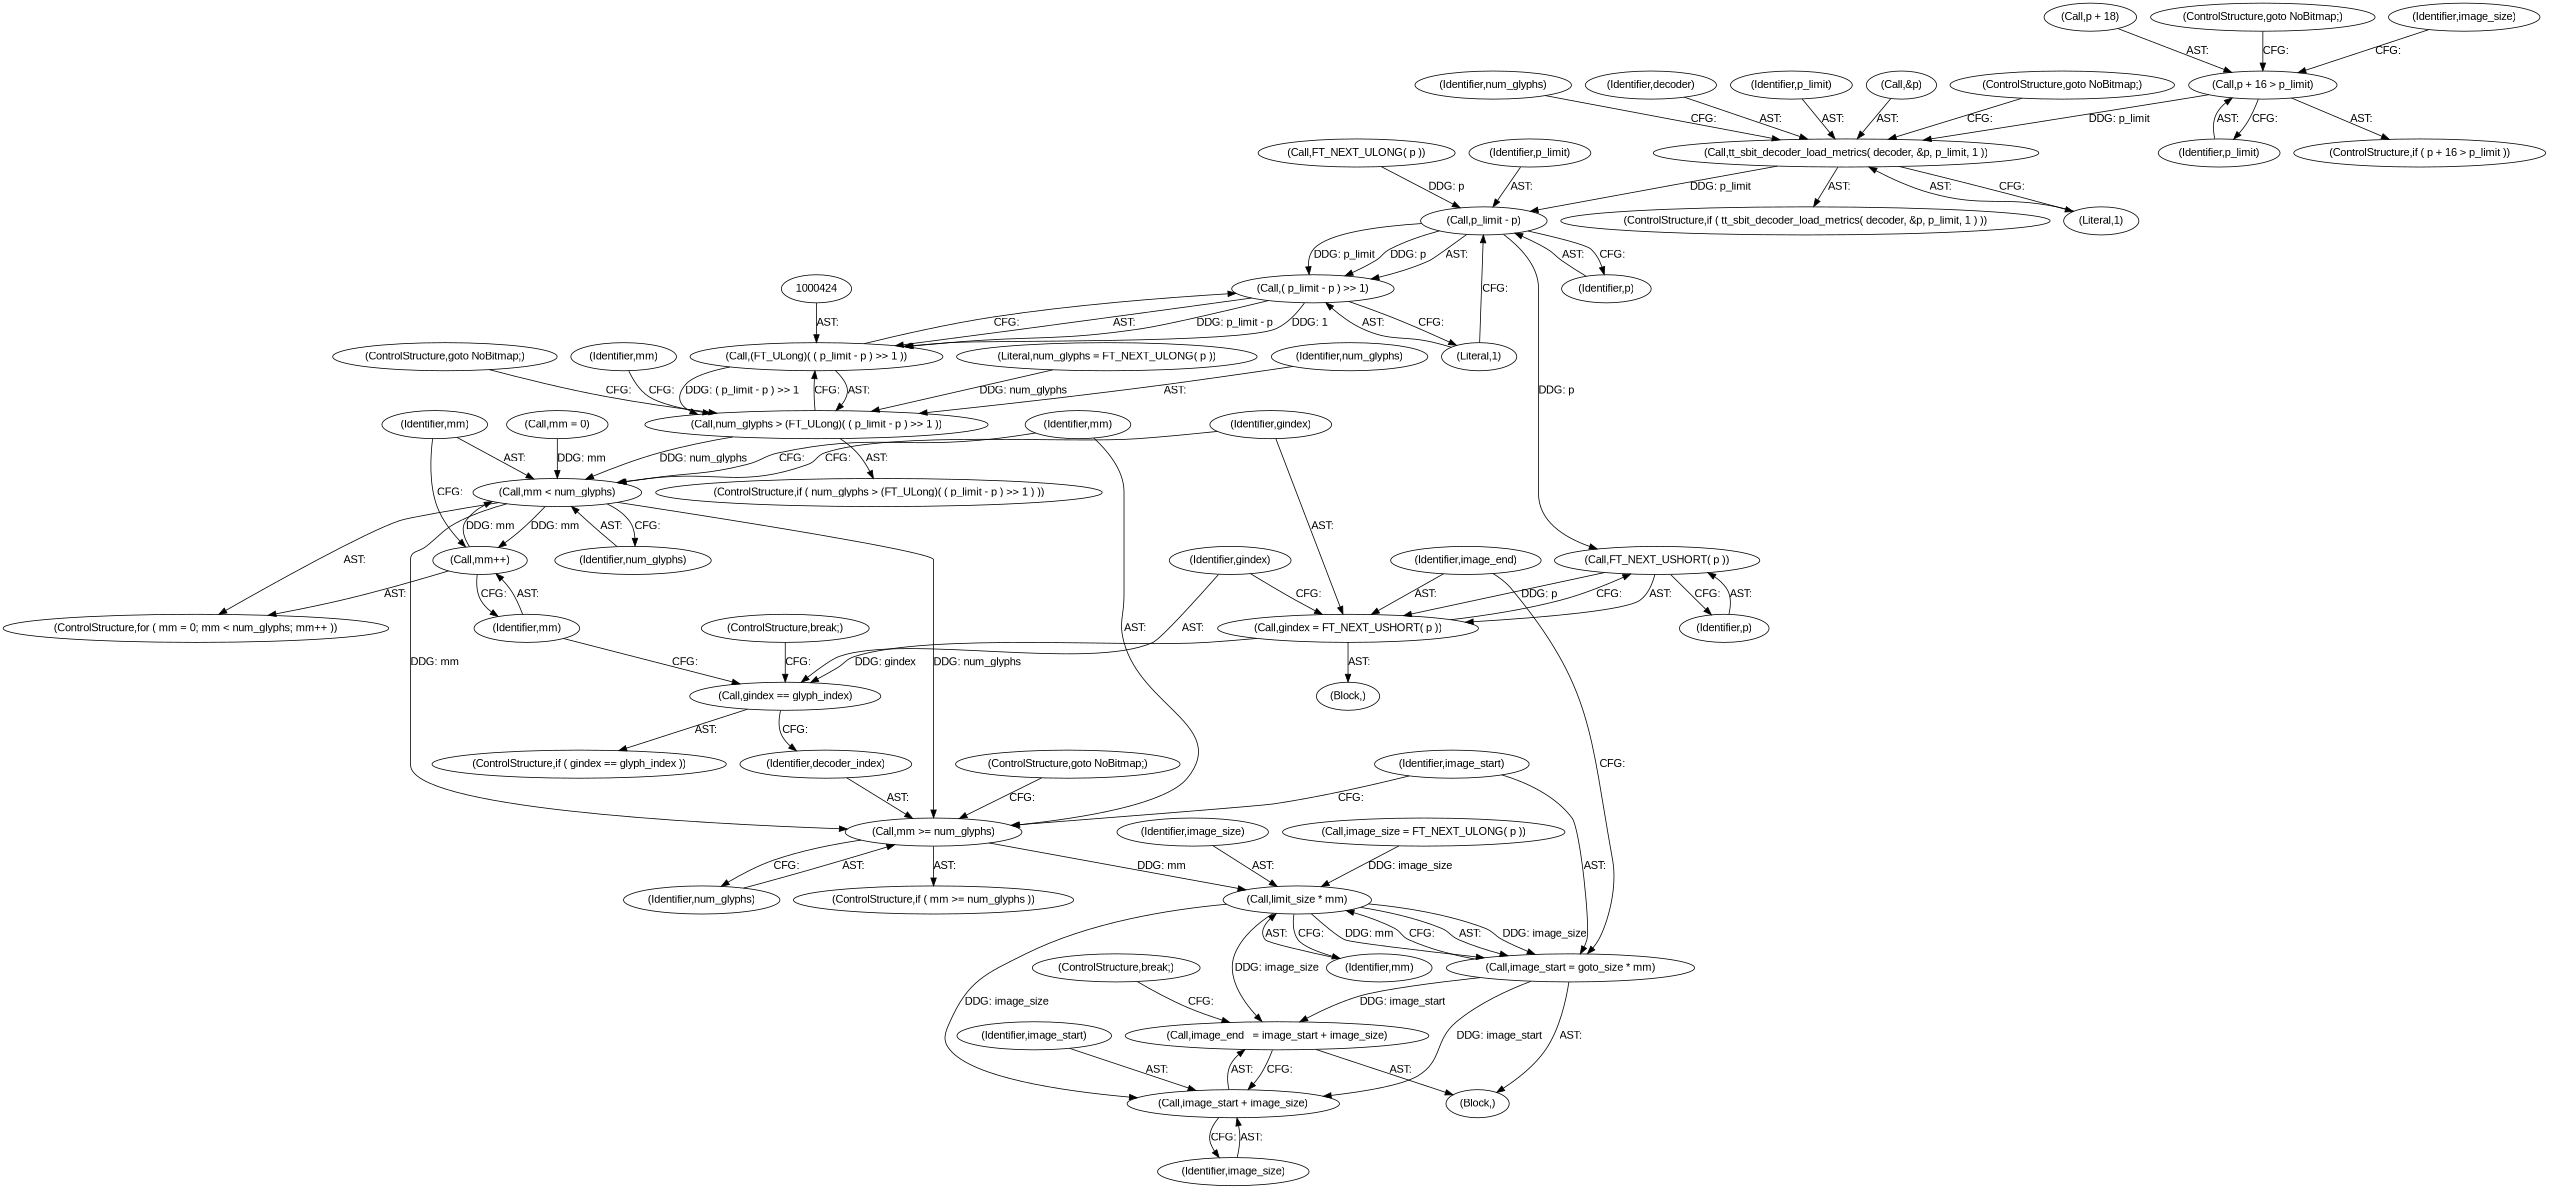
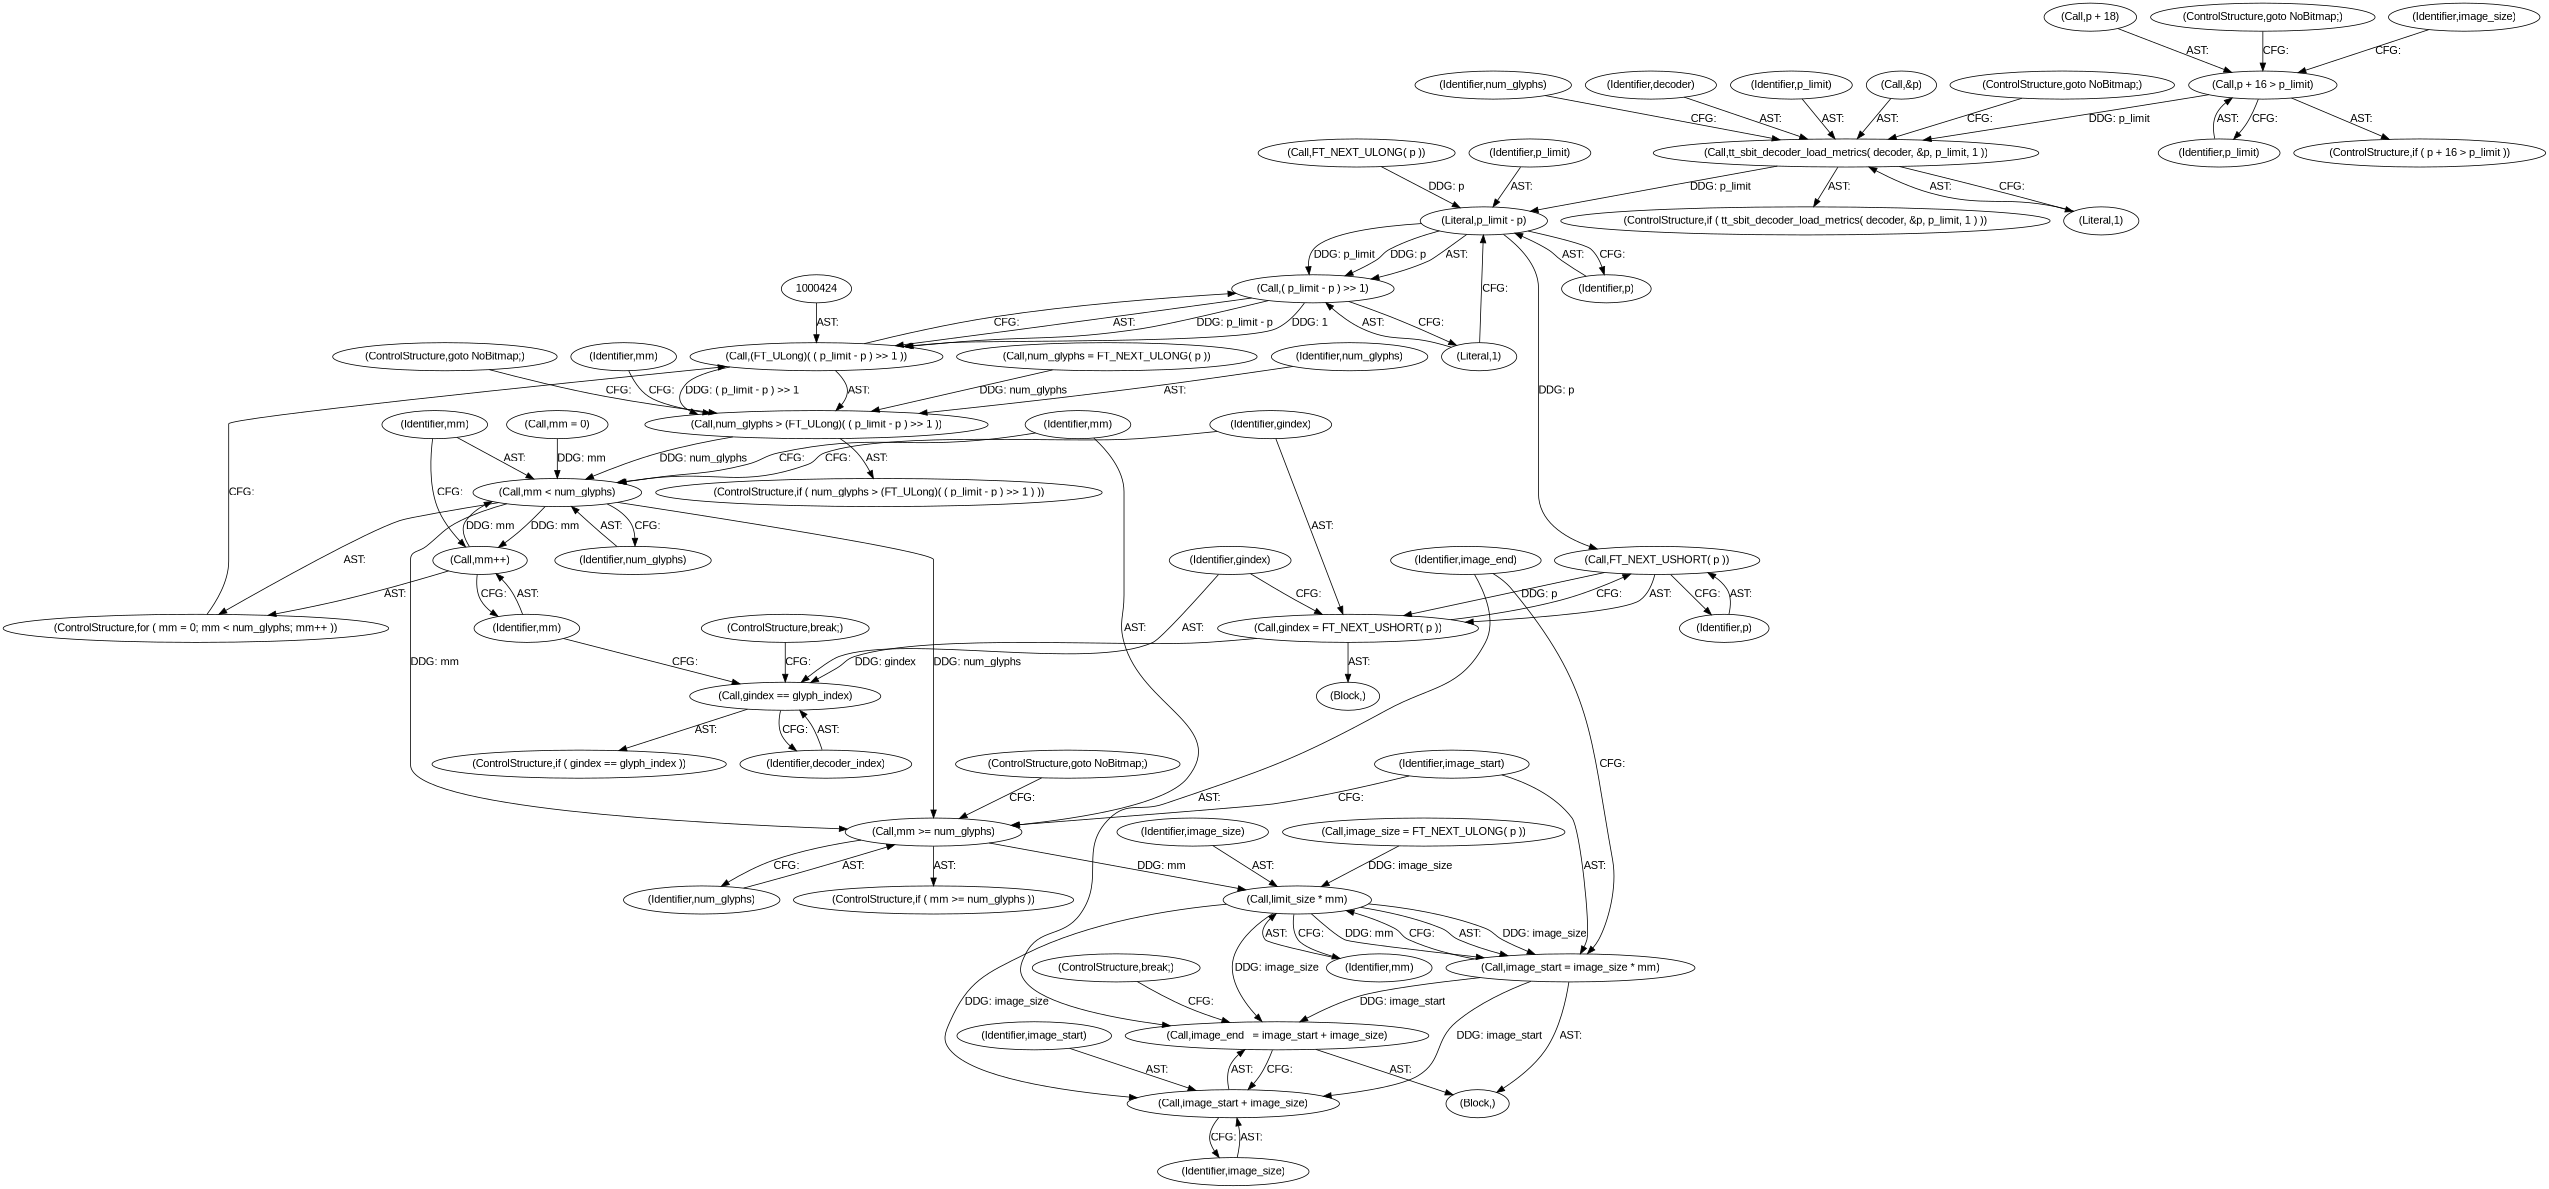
(1484, 221) -> (1484, 221)
(1107, 357) -> (1107, 357)
(814, 395) -> (376, 404)
(1411, 592) -> (1179, 799)
(876, 796) -> (815, 732)
(1570, 968) -> (1570, 968)
